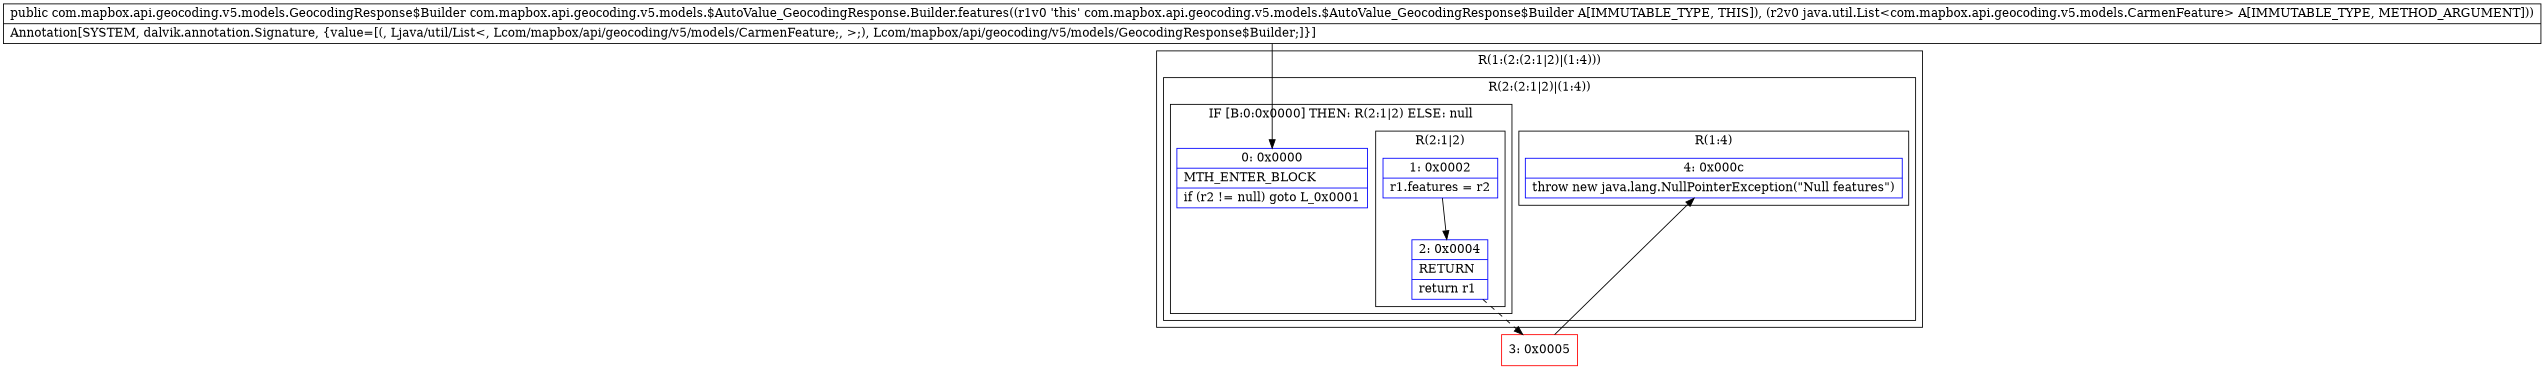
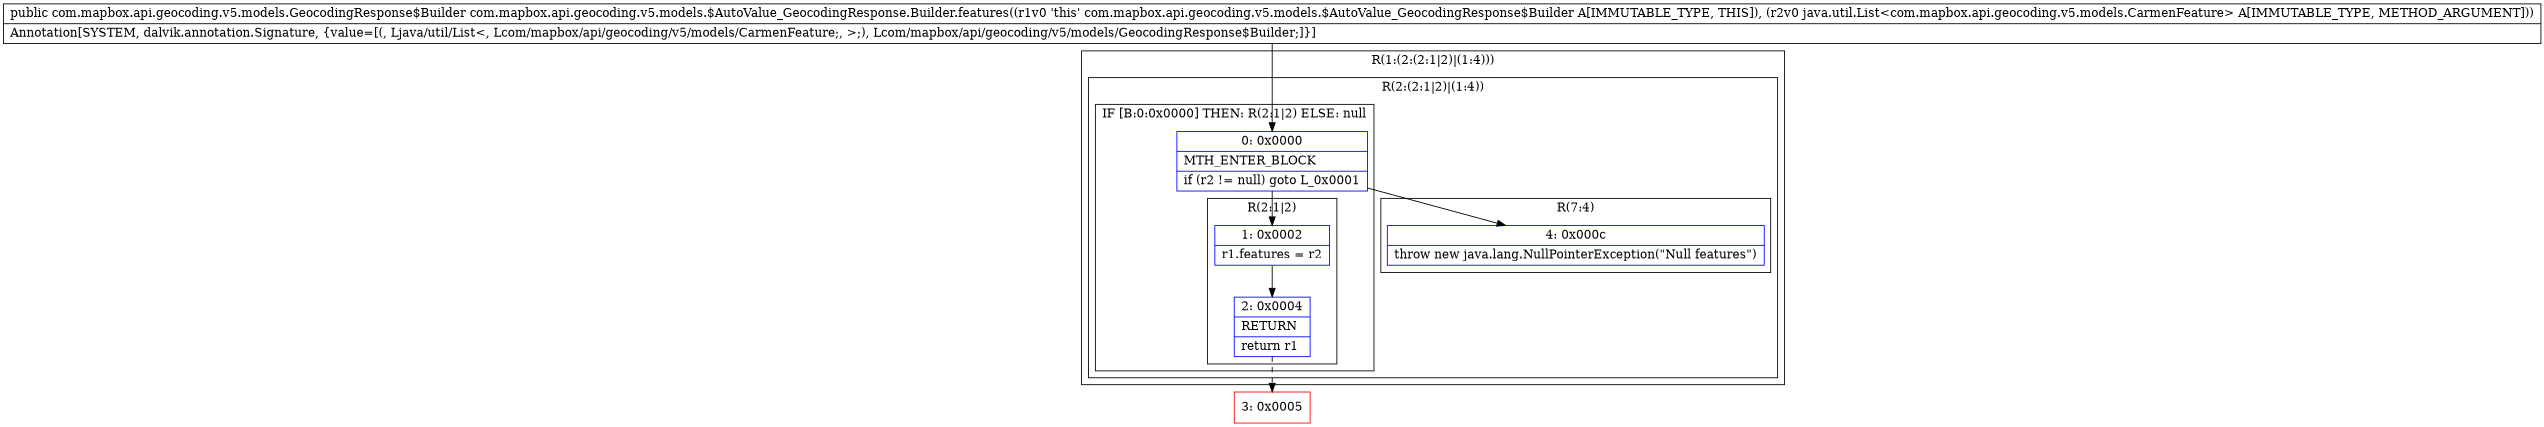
(1714, 141) -> (1576, 208)
none -> (1272, 204)
(1621, 269) -> (1432, 206)
